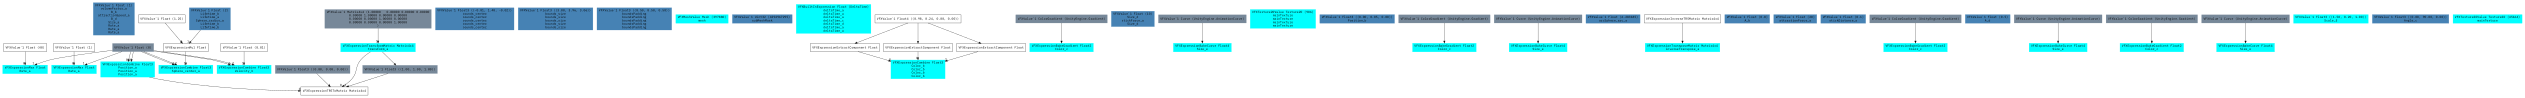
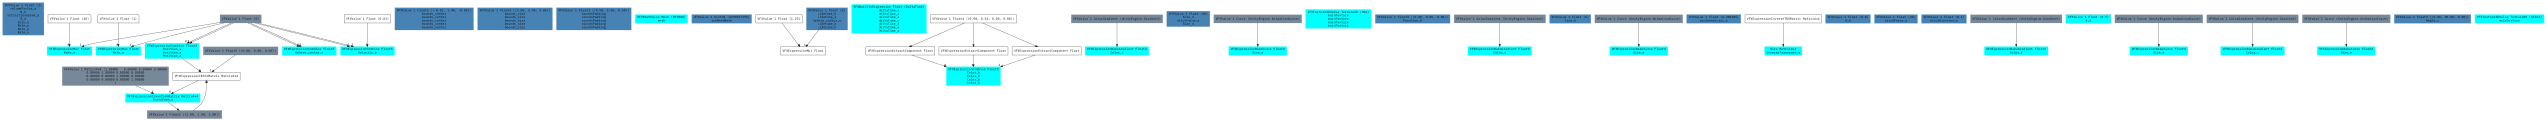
none -> (1570, 19)
(1795, 19) -> (1896, 19)
(1988, 19) -> (2088, 19)
(2331, 19) -> none
(1683, 48) -> (1783, 51)
(186, 57) -> none
(357, 68) -> (186, 86)
